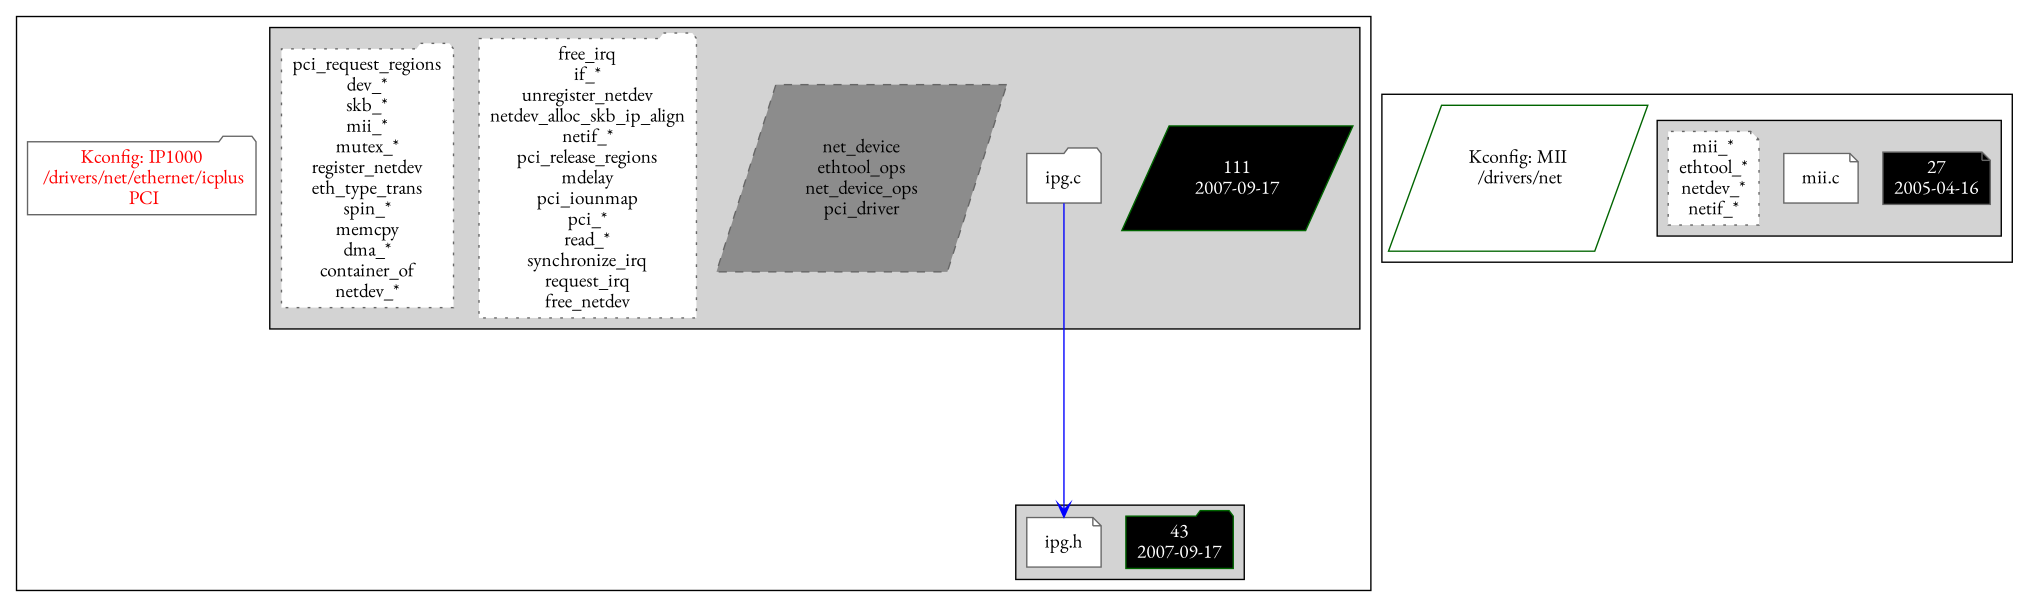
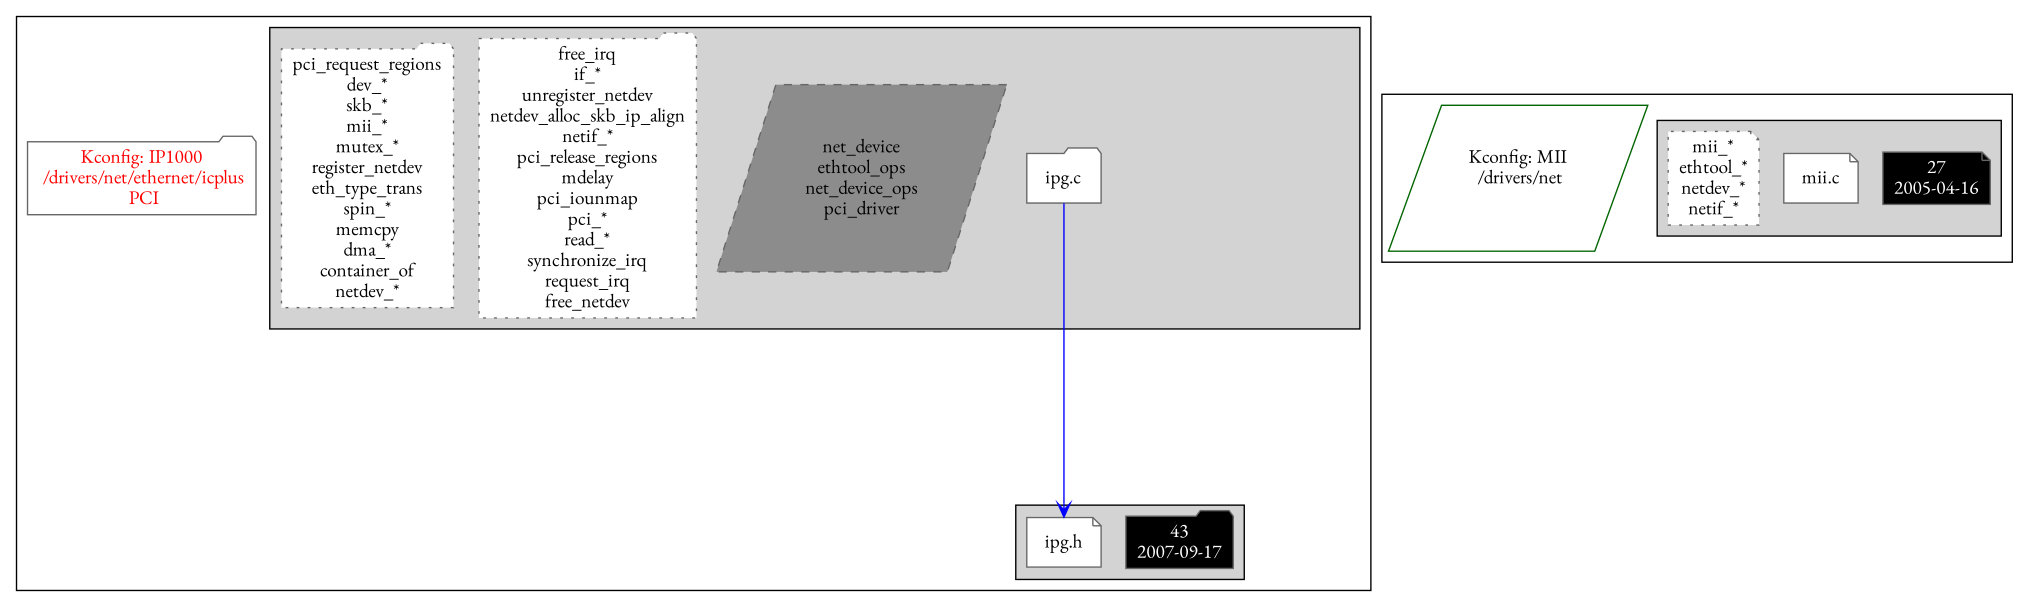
(1237, 178) -> none
(1180, 542) -> (1180, 542)
